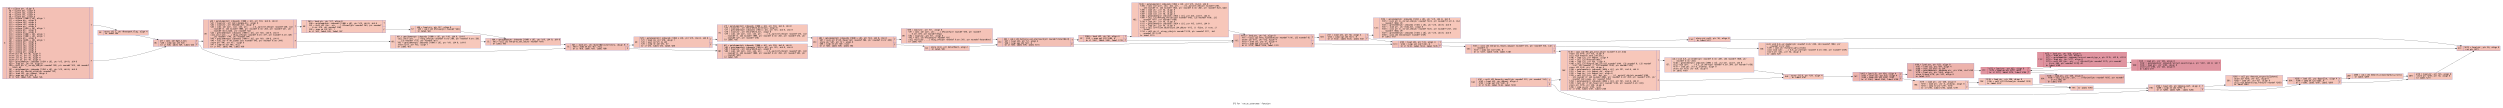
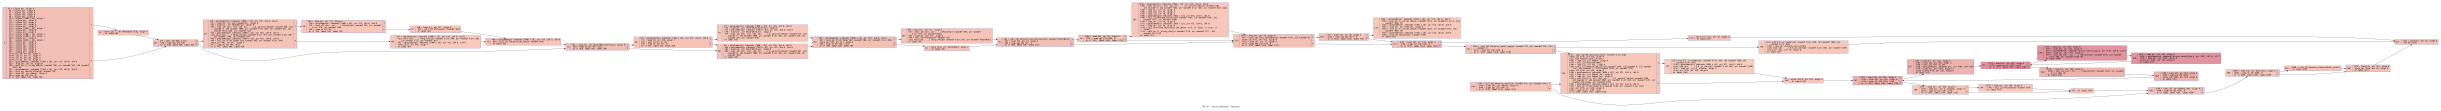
none -> (2176, 76)
(2254, 81) -> none
